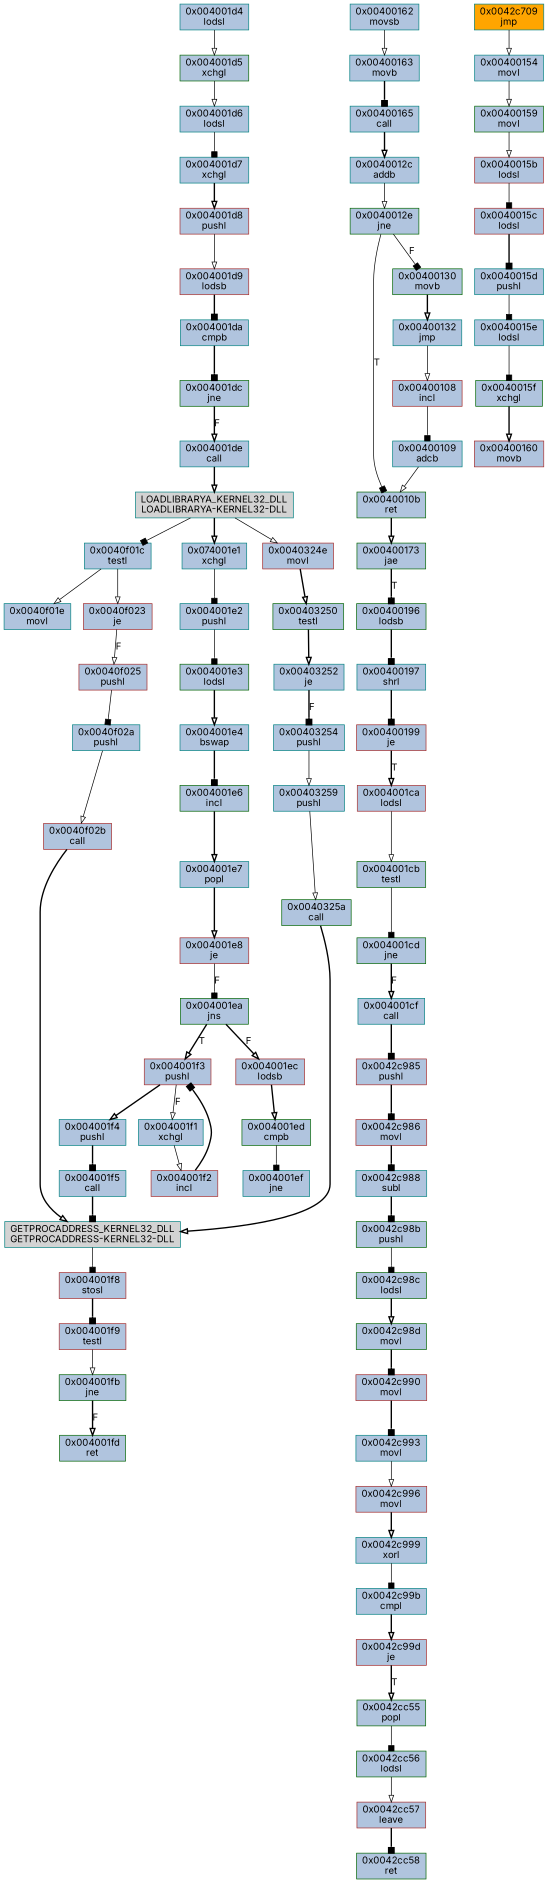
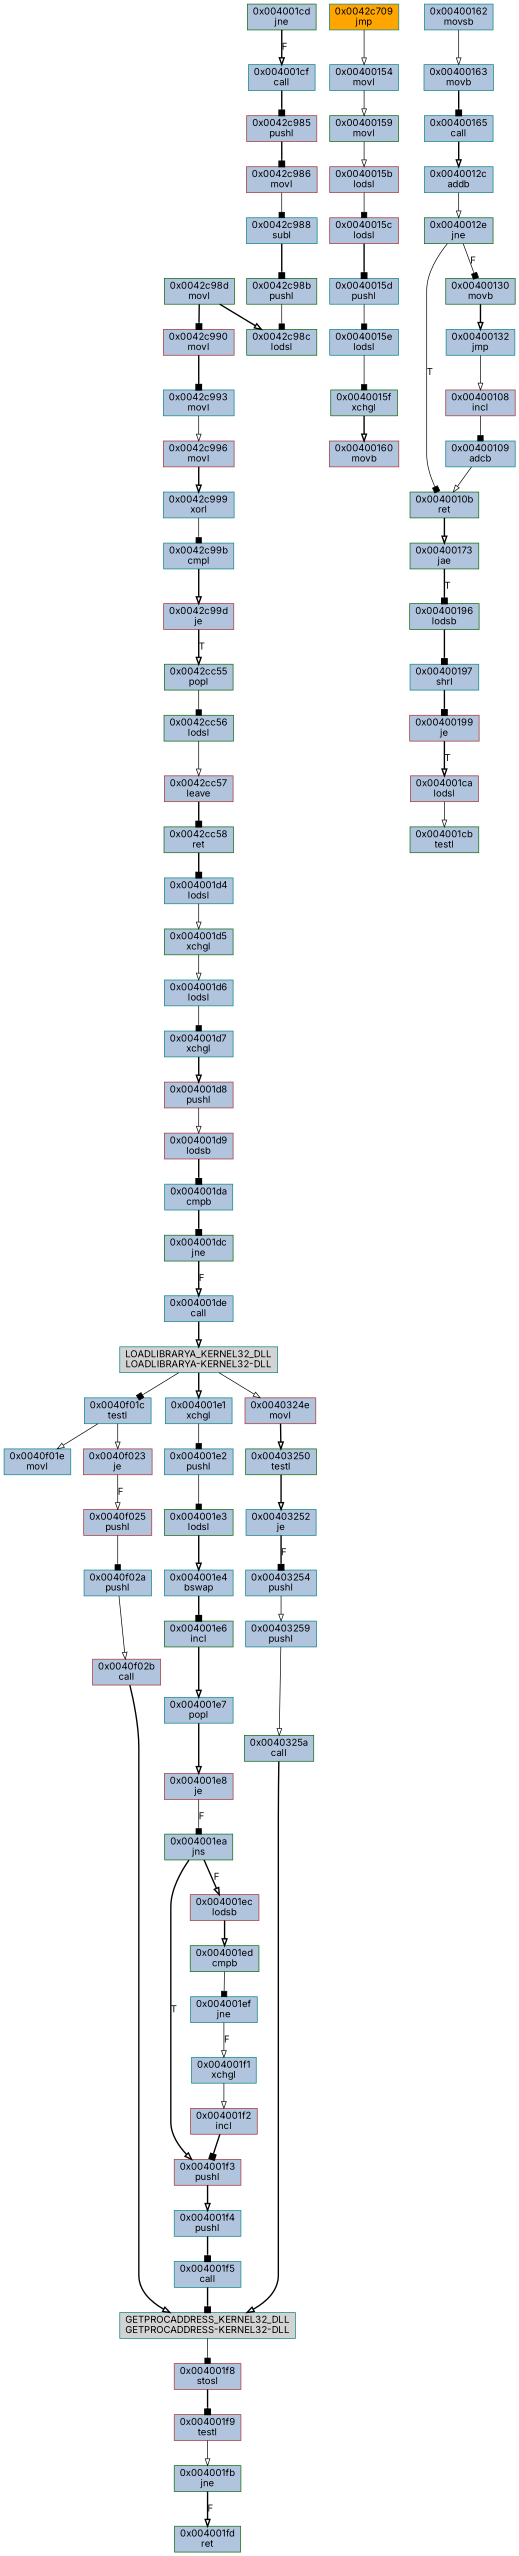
(214, 556) -> (199, 1411)
none -> (199, 862)
(391, 909) -> none
(175, 1099) -> (224, 2037)
(391, 1154) -> (282, 202)
(391, 1308) -> (238, 315)
